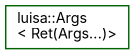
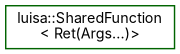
(67, 27) -> (90, 27)
